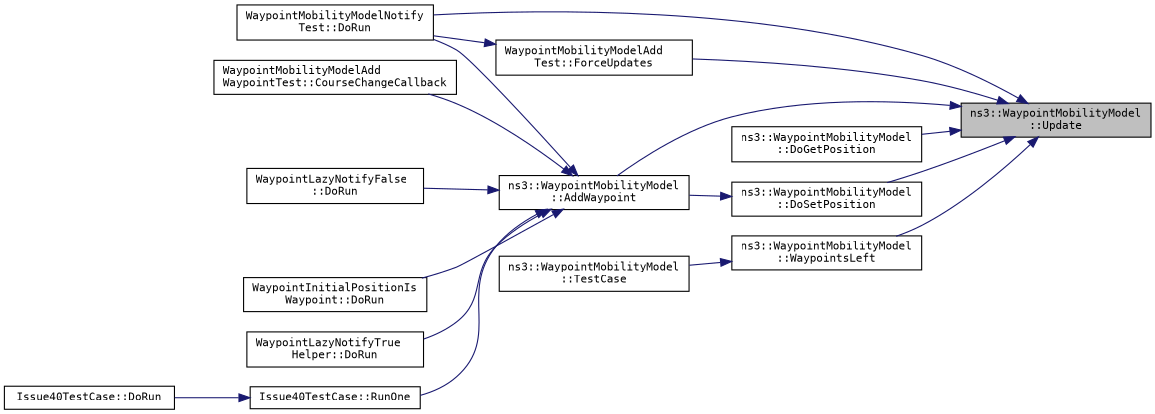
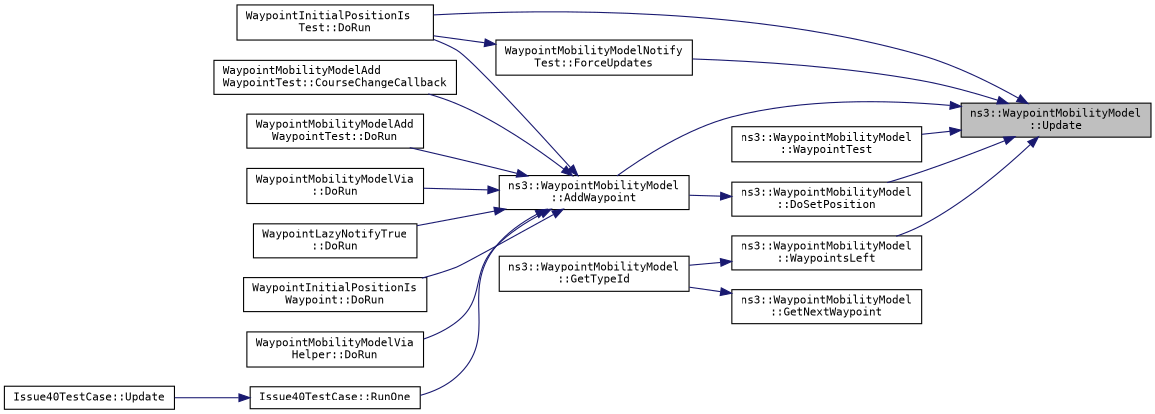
(335, 22) -> (335, 22)
(594, 58) -> (594, 58)
none -> (335, 131)
(827, 144) -> (827, 144)
(335, 186) -> (335, 186)
none -> (335, 241)
(594, 274) -> (594, 274)
none -> (827, 307)
(335, 349) -> (335, 349)
(89, 398) -> (89, 398)
